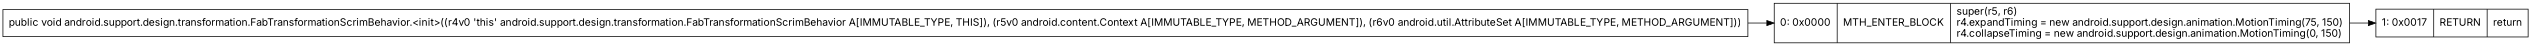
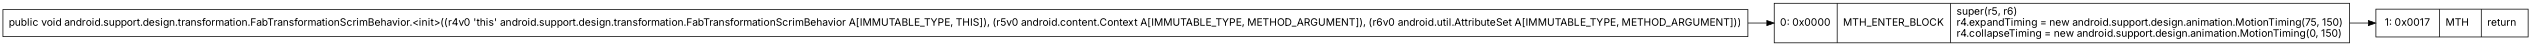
(2460, 23) -> (2458, 23)
